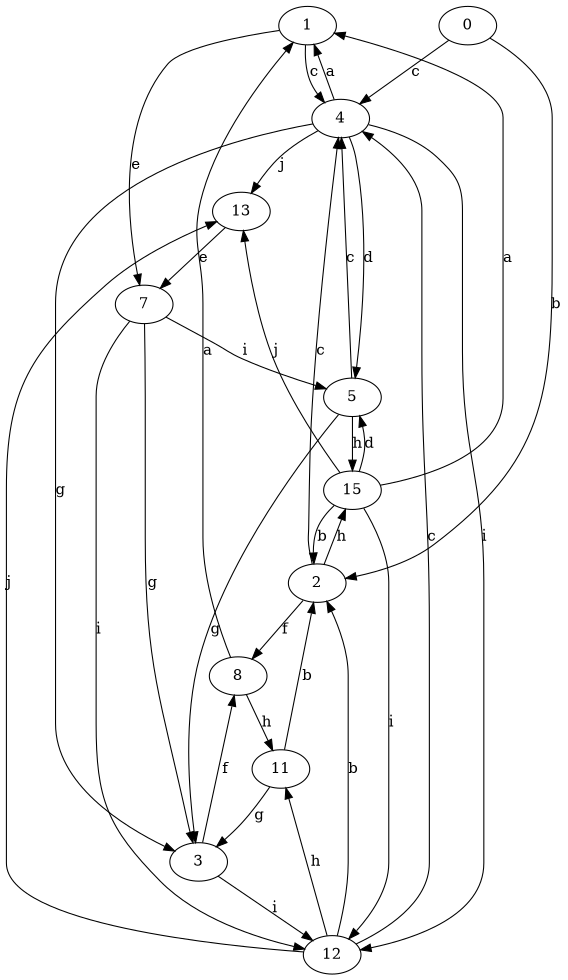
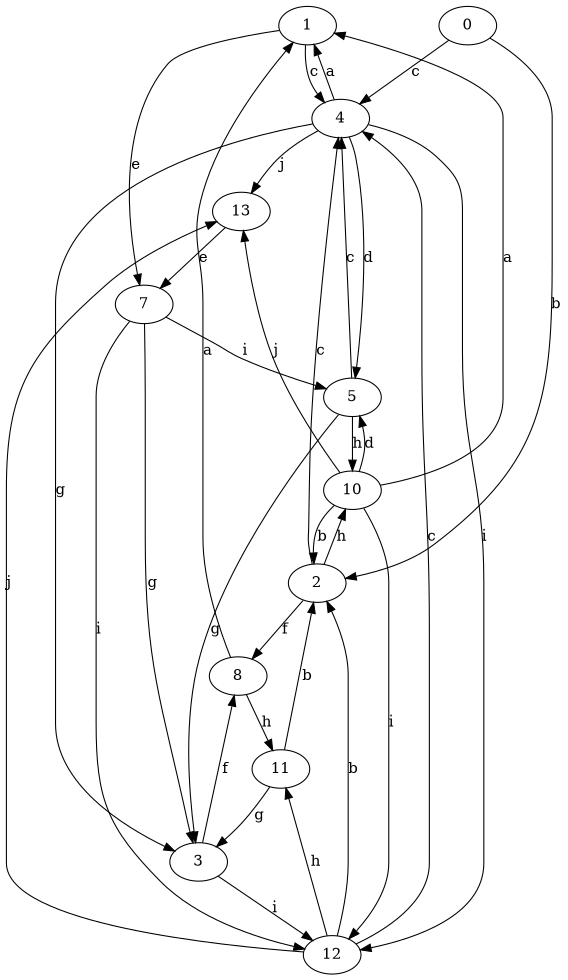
(352, 490) -> (352, 490)
